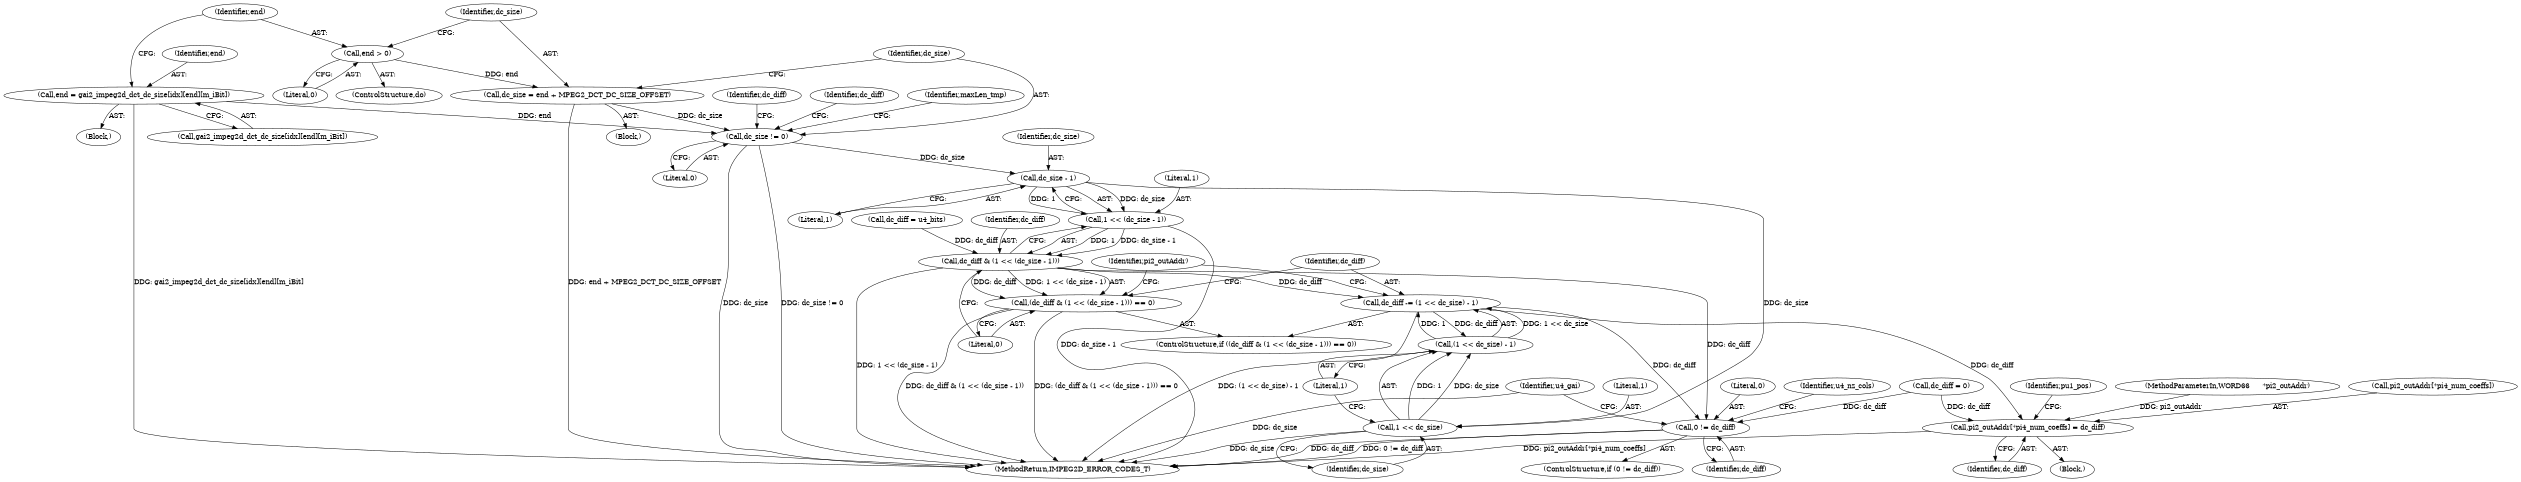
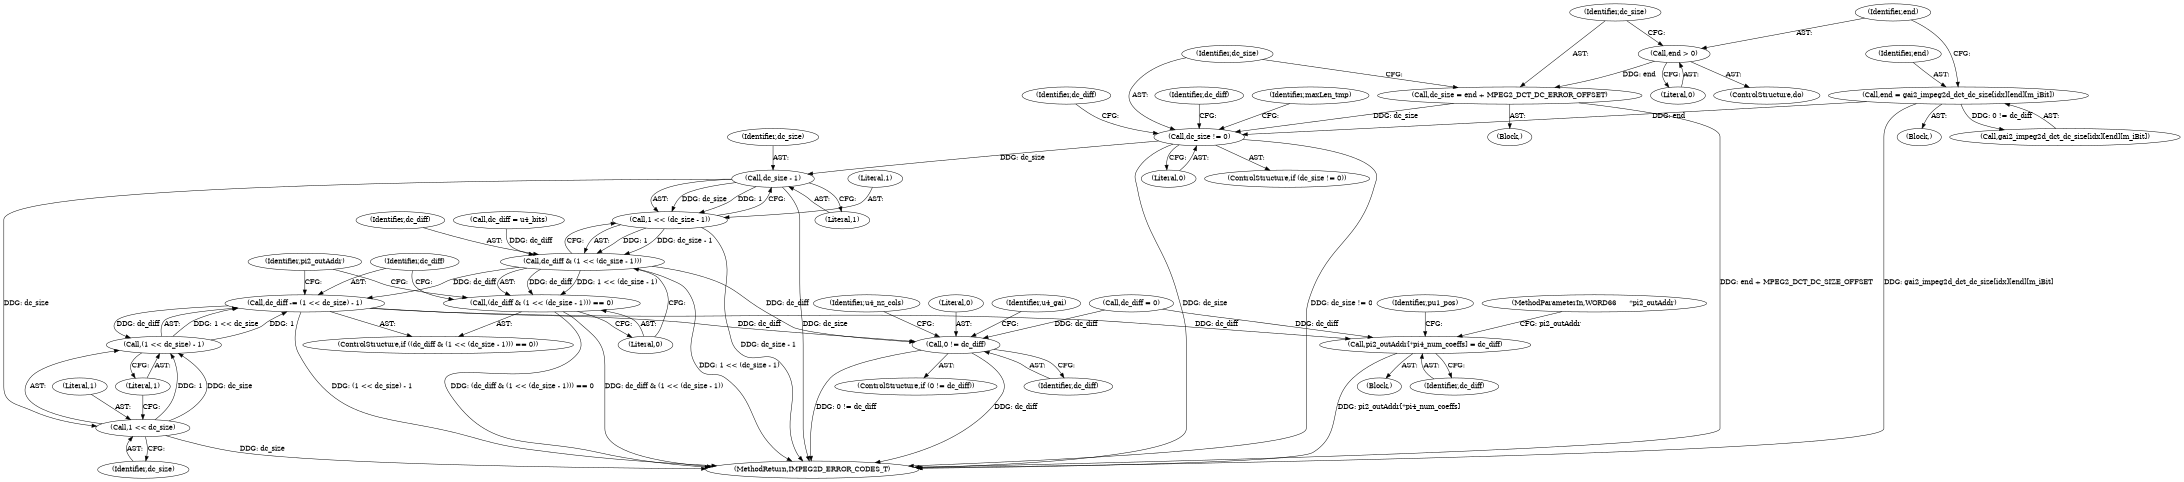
(577, 96) -> (1510, 96)
(216, 116) -> (2002, 116)
none -> (1287, 179)
(2433, 387) -> none
(2171, 407) -> (1550, 324)
(1308, 409) -> (802, 319)
